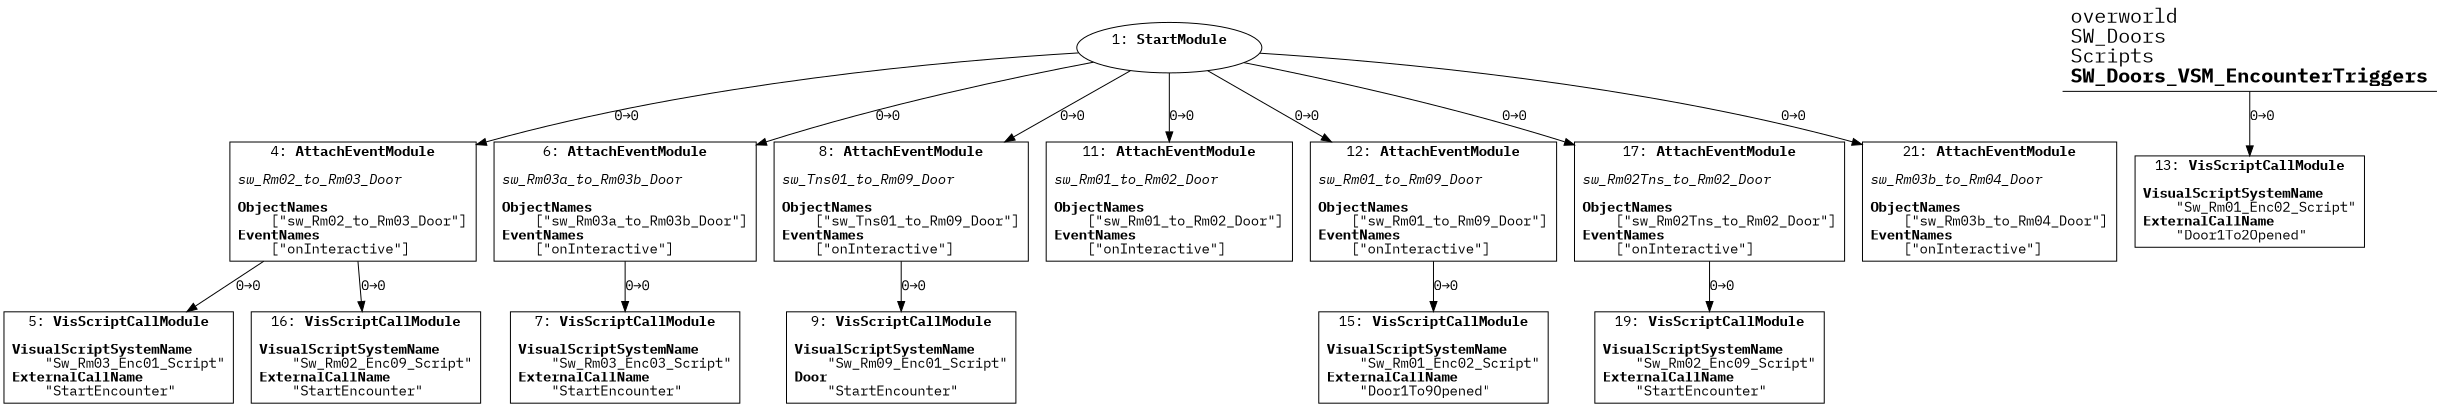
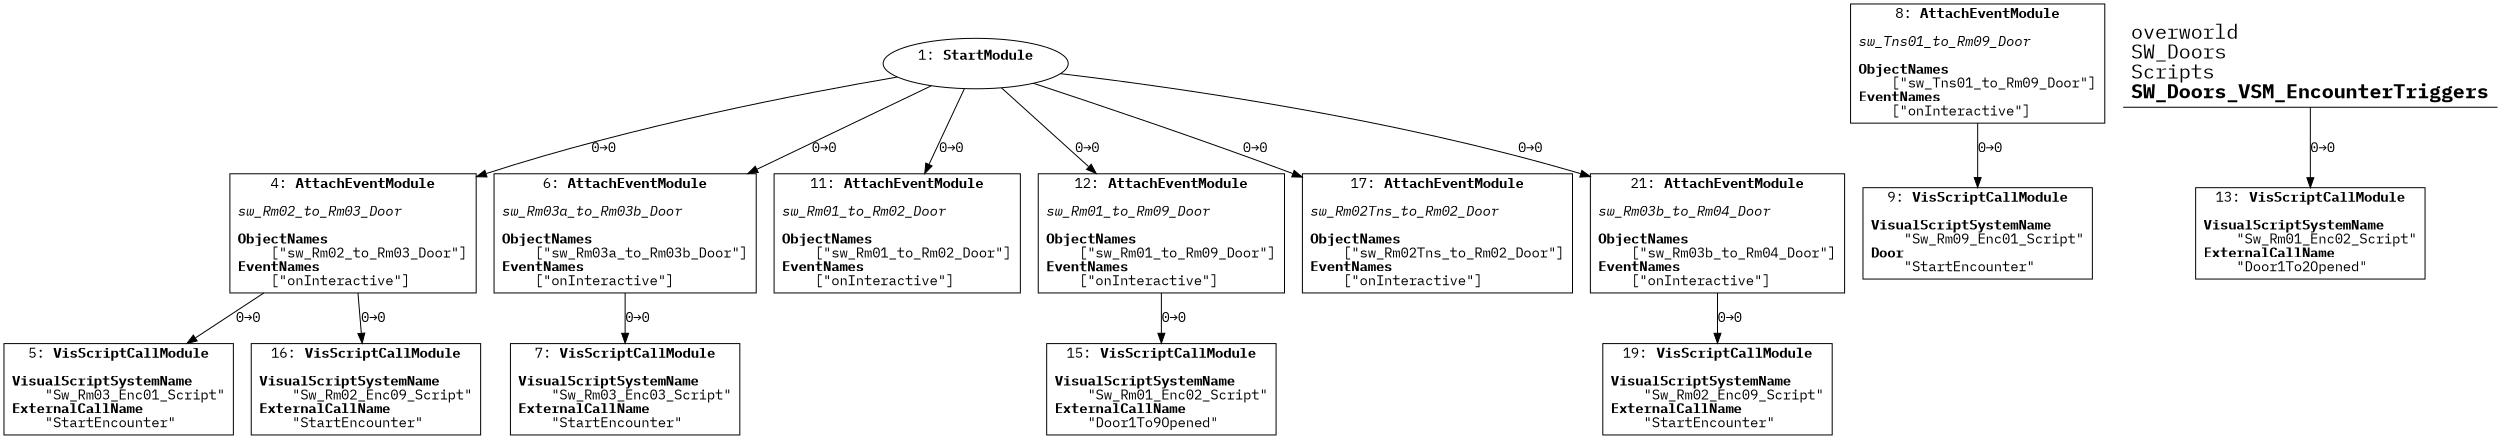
(1072, 104) -> none
(1710, 281) -> (1717, 313)
